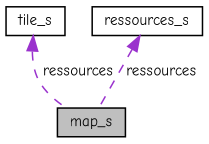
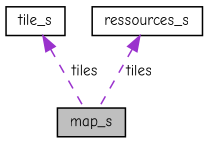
(76, 72) -> (83, 72)
(159, 72) -> (138, 72)
